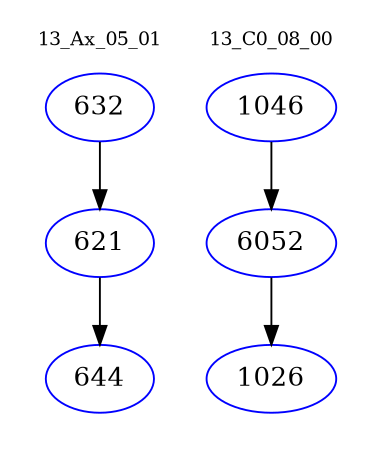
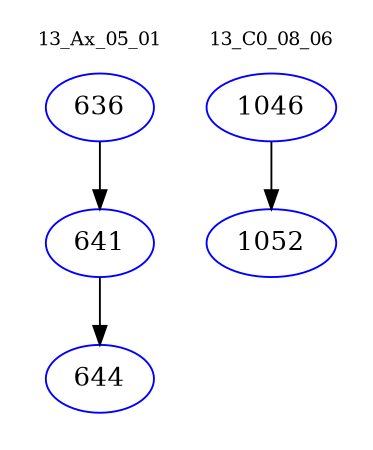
(271, 41) -> (271, 41)
(100, 107) -> (100, 107)
(100, 243) -> (100, 243)
(271, 243) -> (271, 243)
(271, 379) -> none
